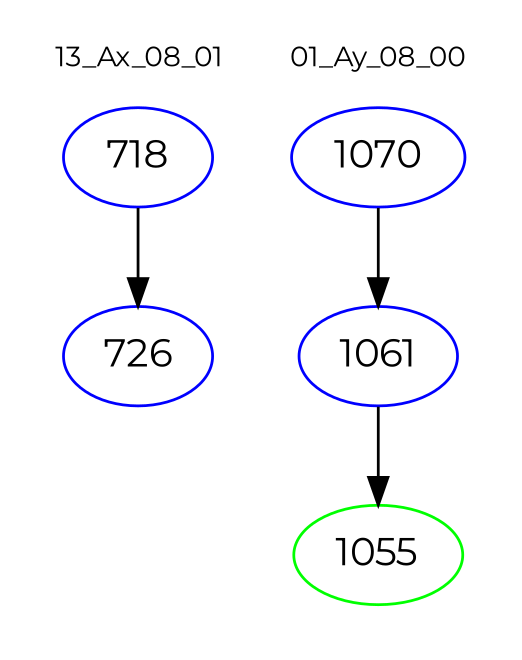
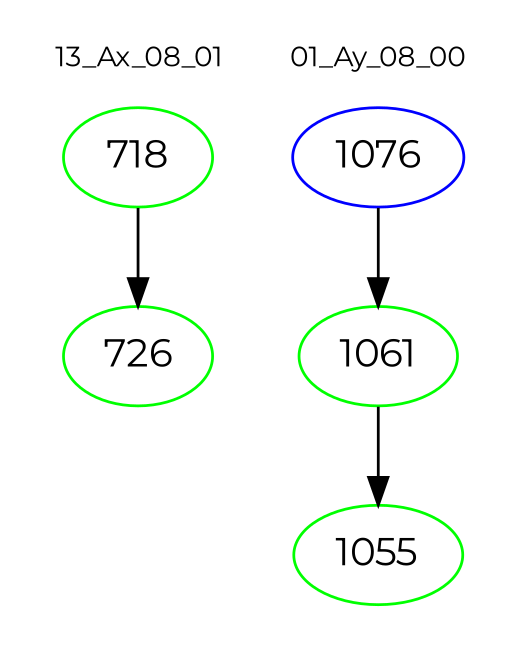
(138, 157) -> (138, 157)
(378, 157) -> (378, 157)
(138, 356) -> (138, 356)
(378, 356) -> (378, 356)
